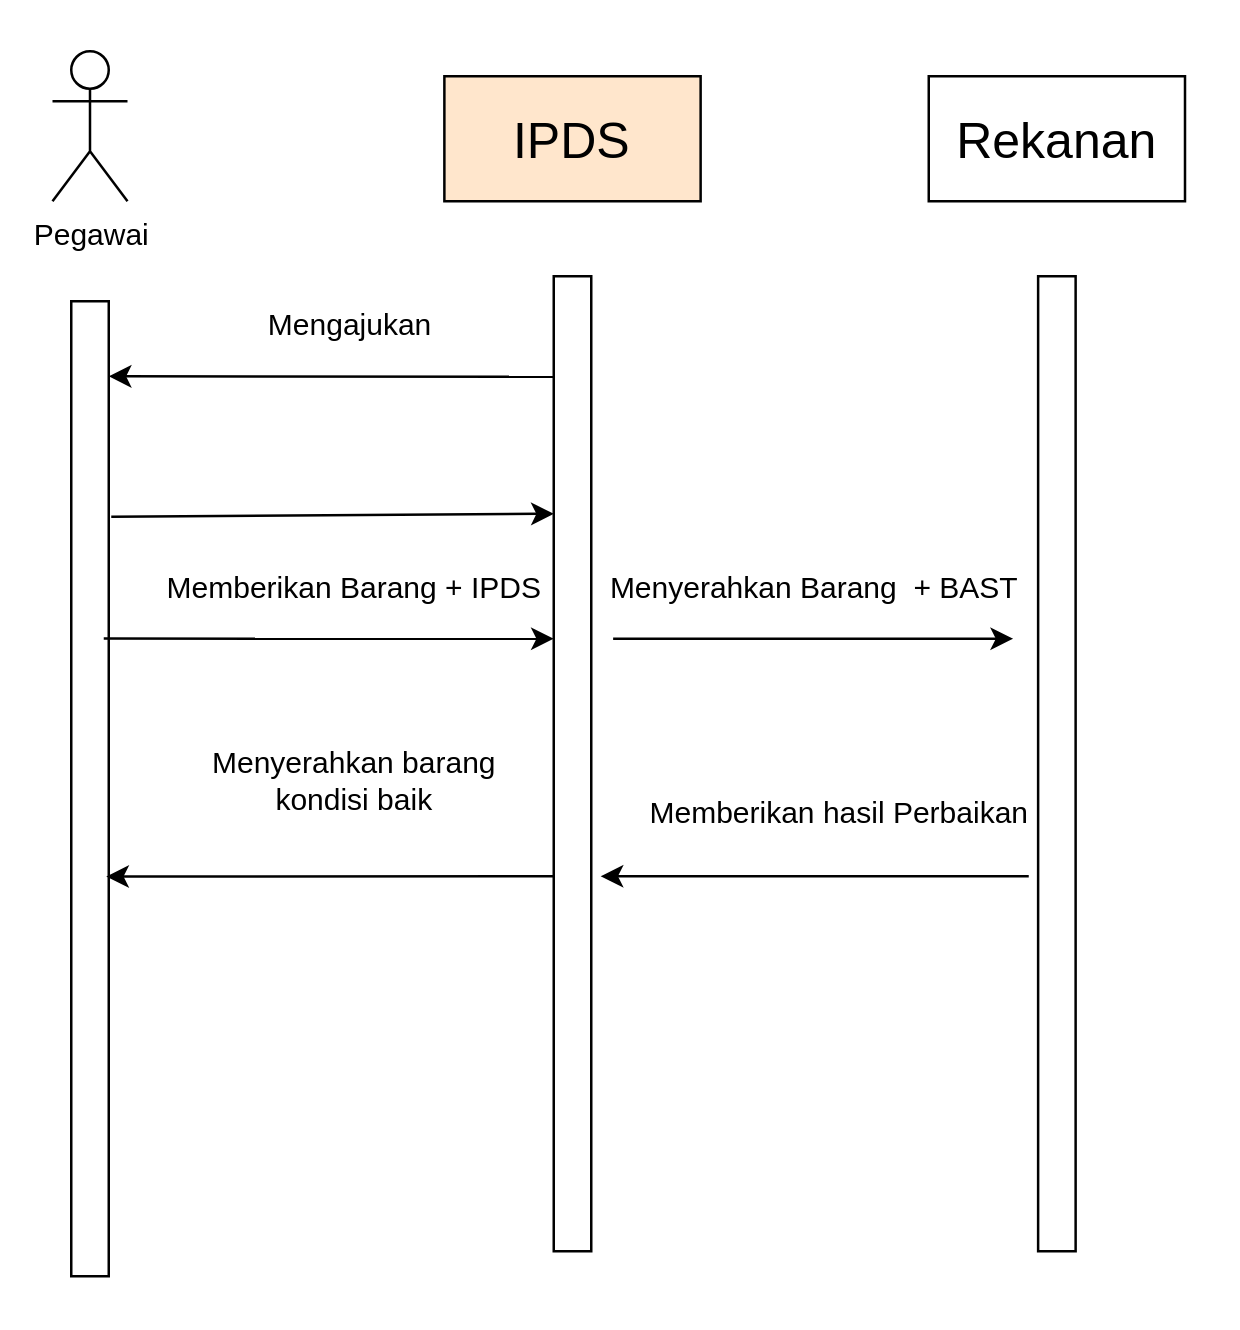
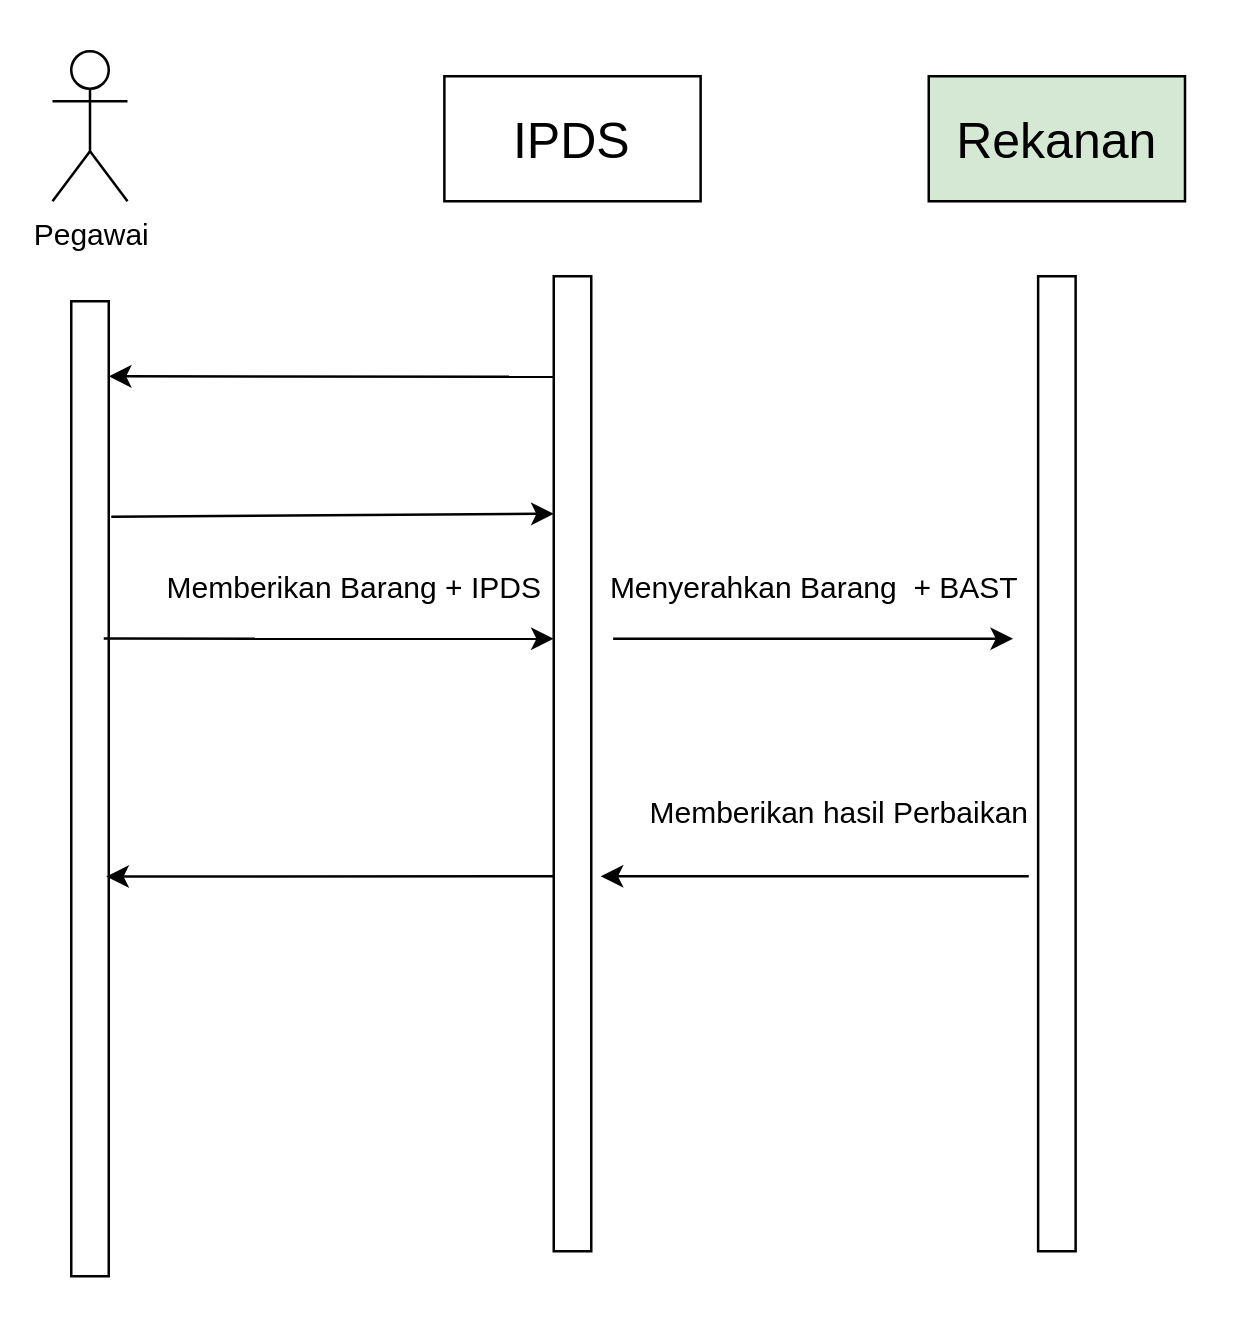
(573, 139) -> (573, 139)
(1057, 139) -> (1057, 139)
(354, 326) -> none
(354, 781) -> none
